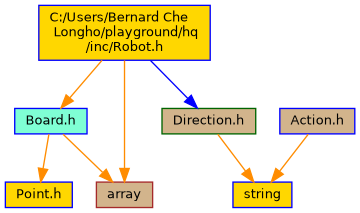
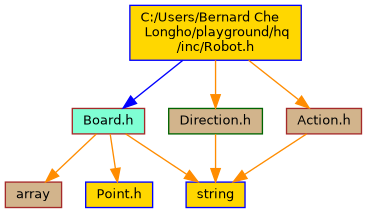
(86, 79) -> (158, 80)
(169, 79) -> (216, 77)
(125, 114) -> (273, 80)
(51, 121) -> (108, 121)
(317, 121) -> (324, 121)
none -> (156, 154)
